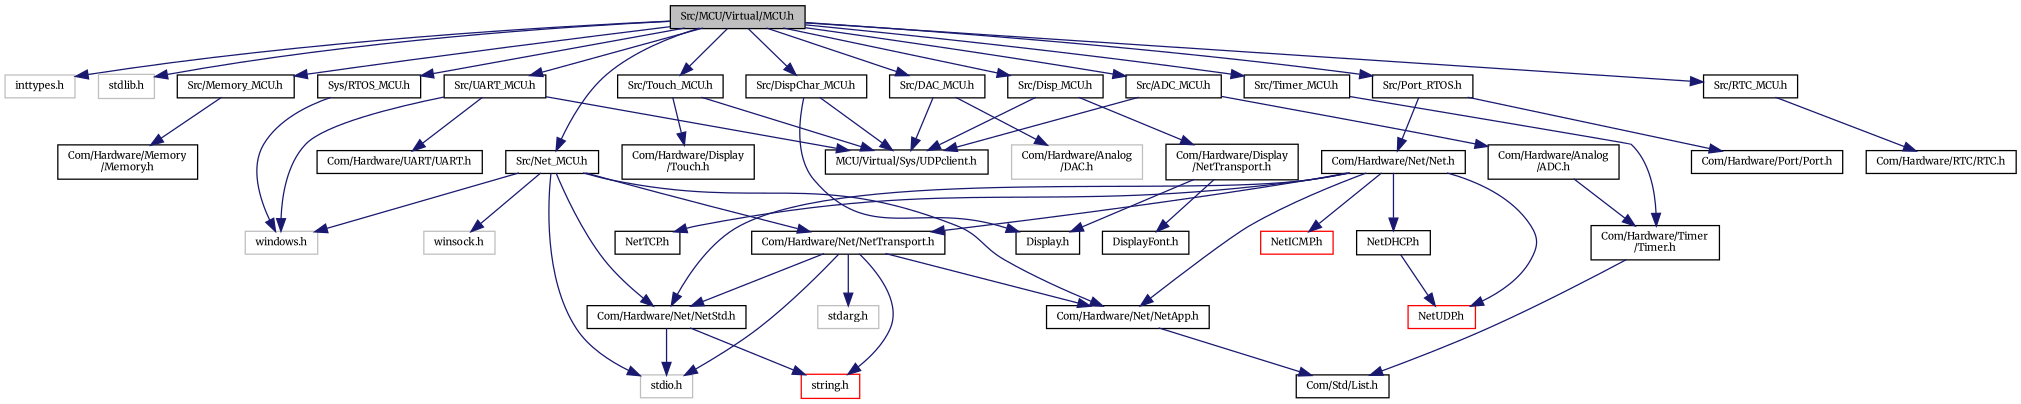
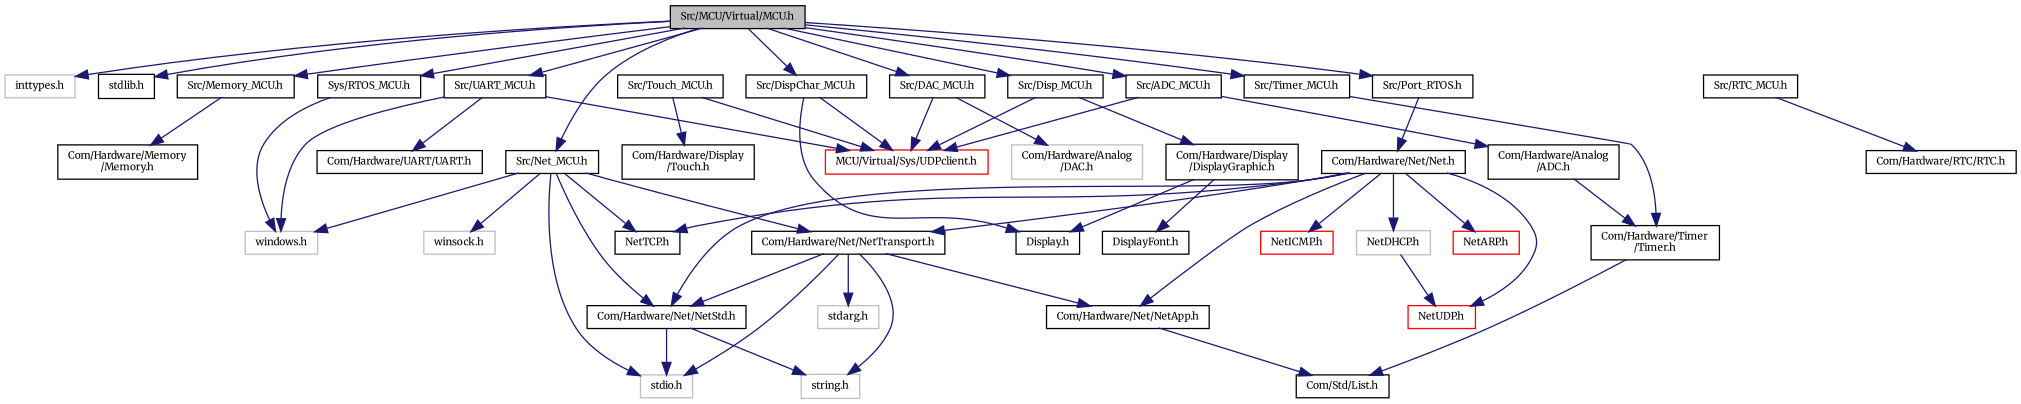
(709, 47) -> none
(1248, 52) -> none
(126, 86) -> (126, 86)
(907, 162) -> (907, 162)
(1232, 162) -> (1232, 162)
(1767, 162) -> none
(809, 194) -> (595, 198)
(1393, 243) -> (1393, 243)
none -> (1486, 243)
(830, 386) -> (830, 386)
